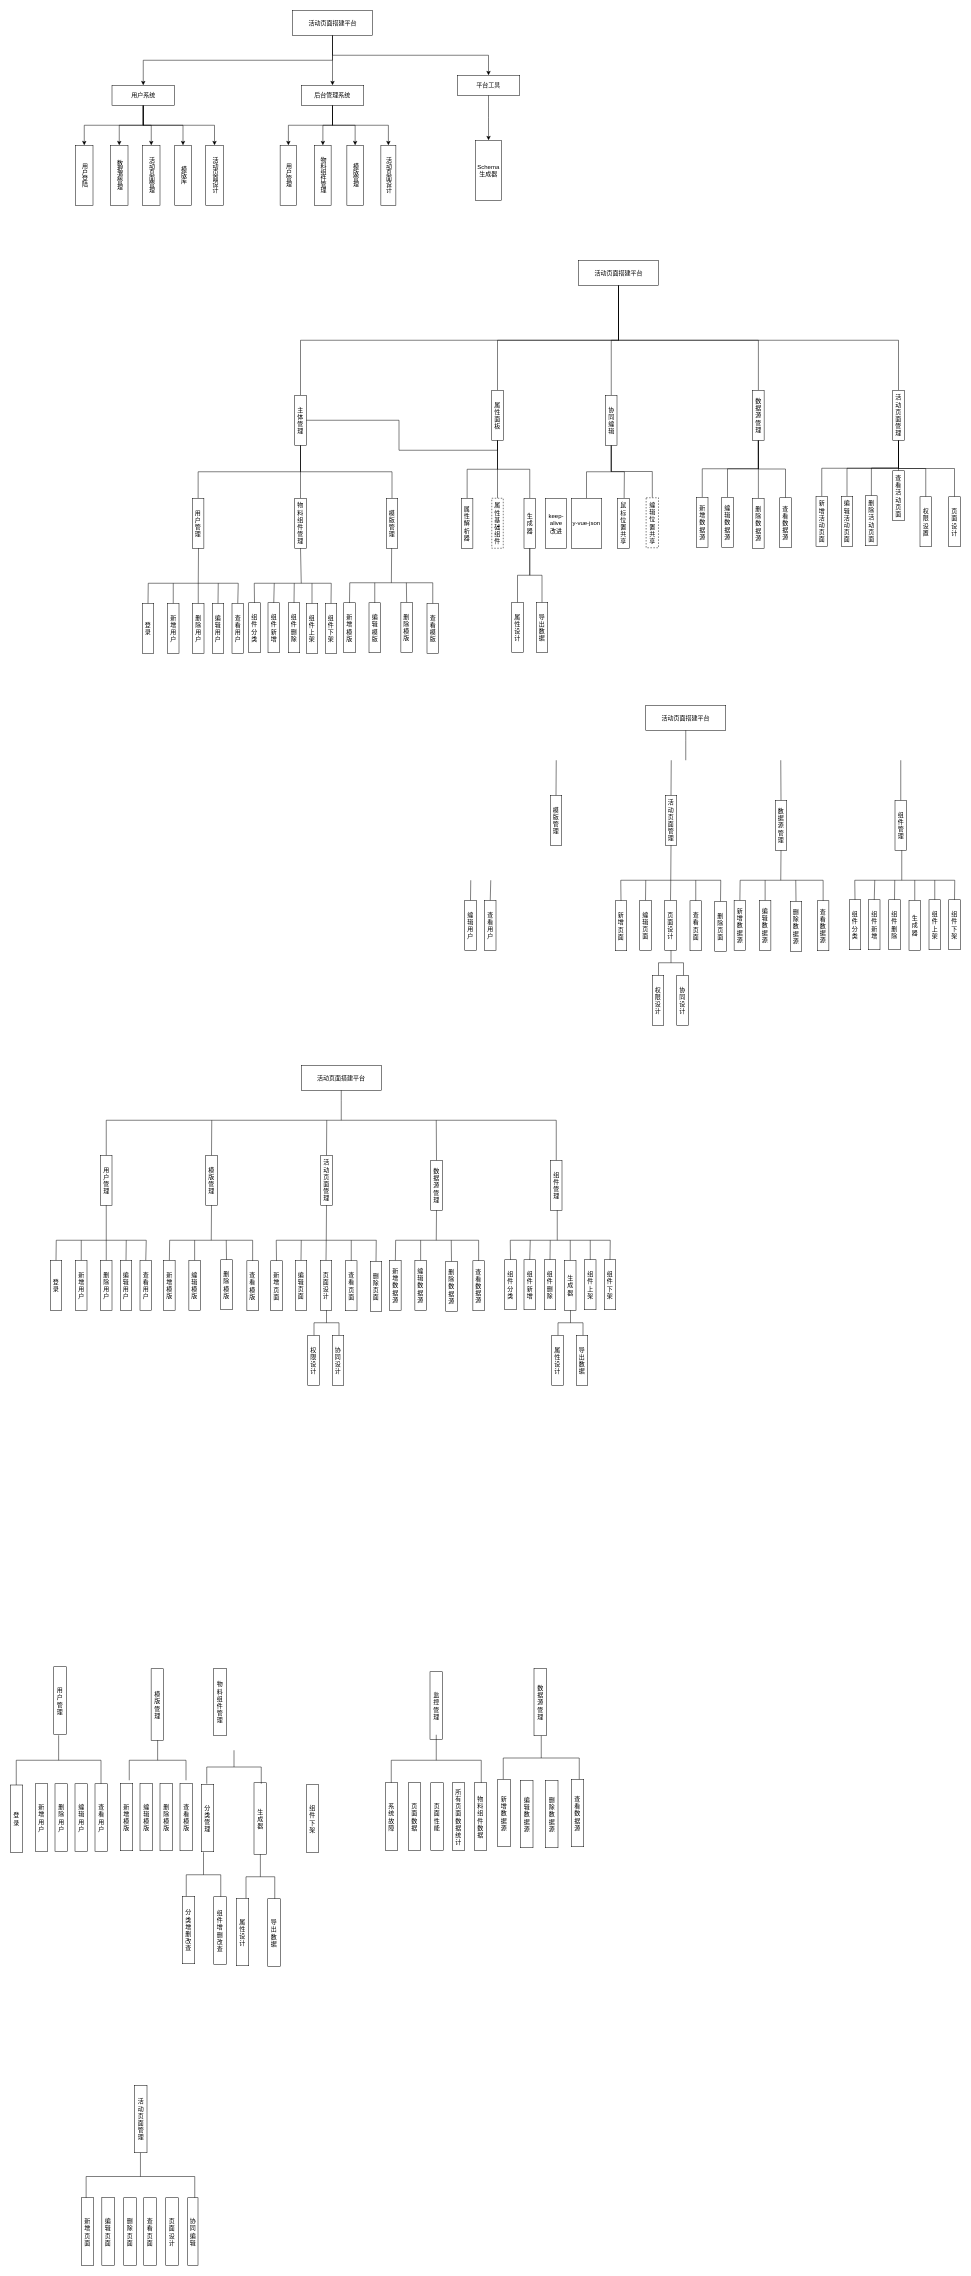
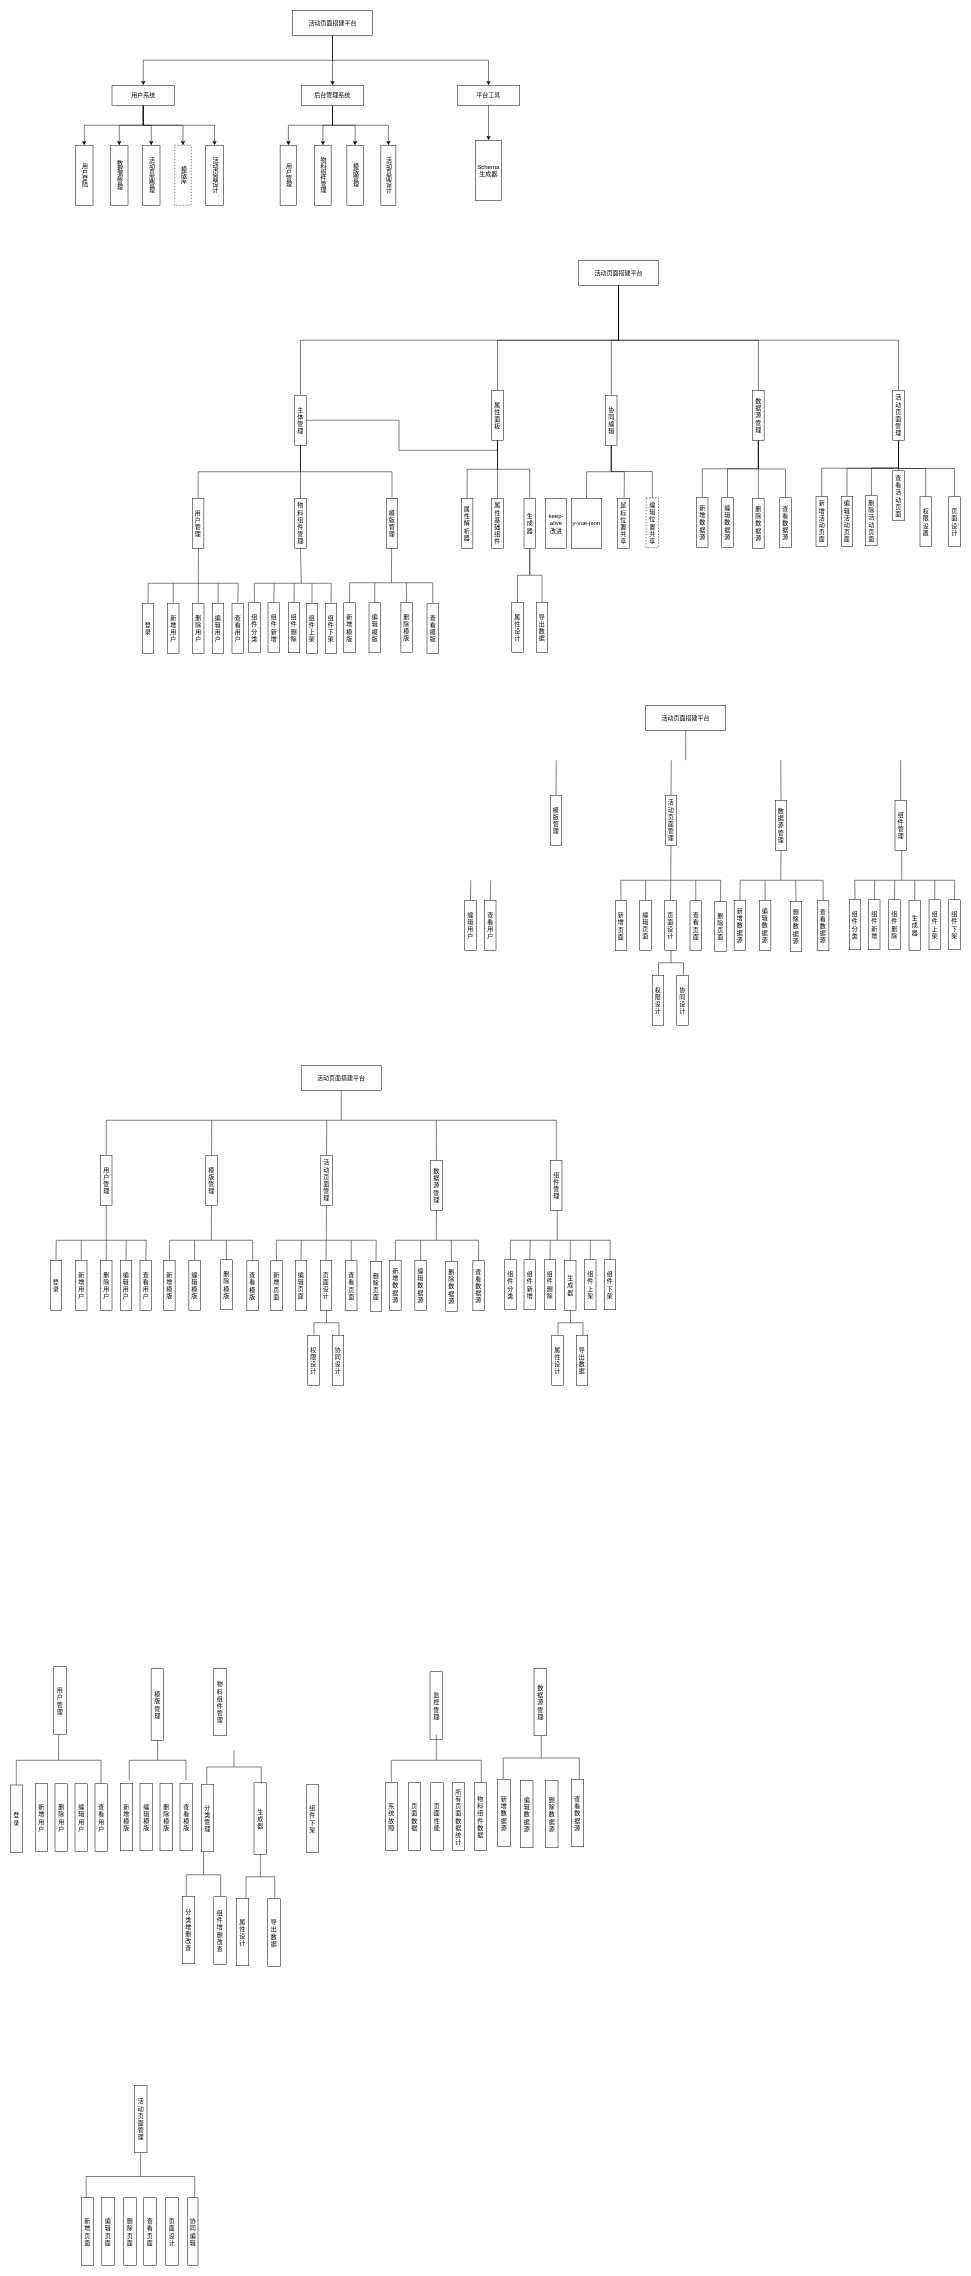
(489, 85) -> (489, 95)
(183, 175) -> (183, 175)
(498, 523) -> (498, 523)
